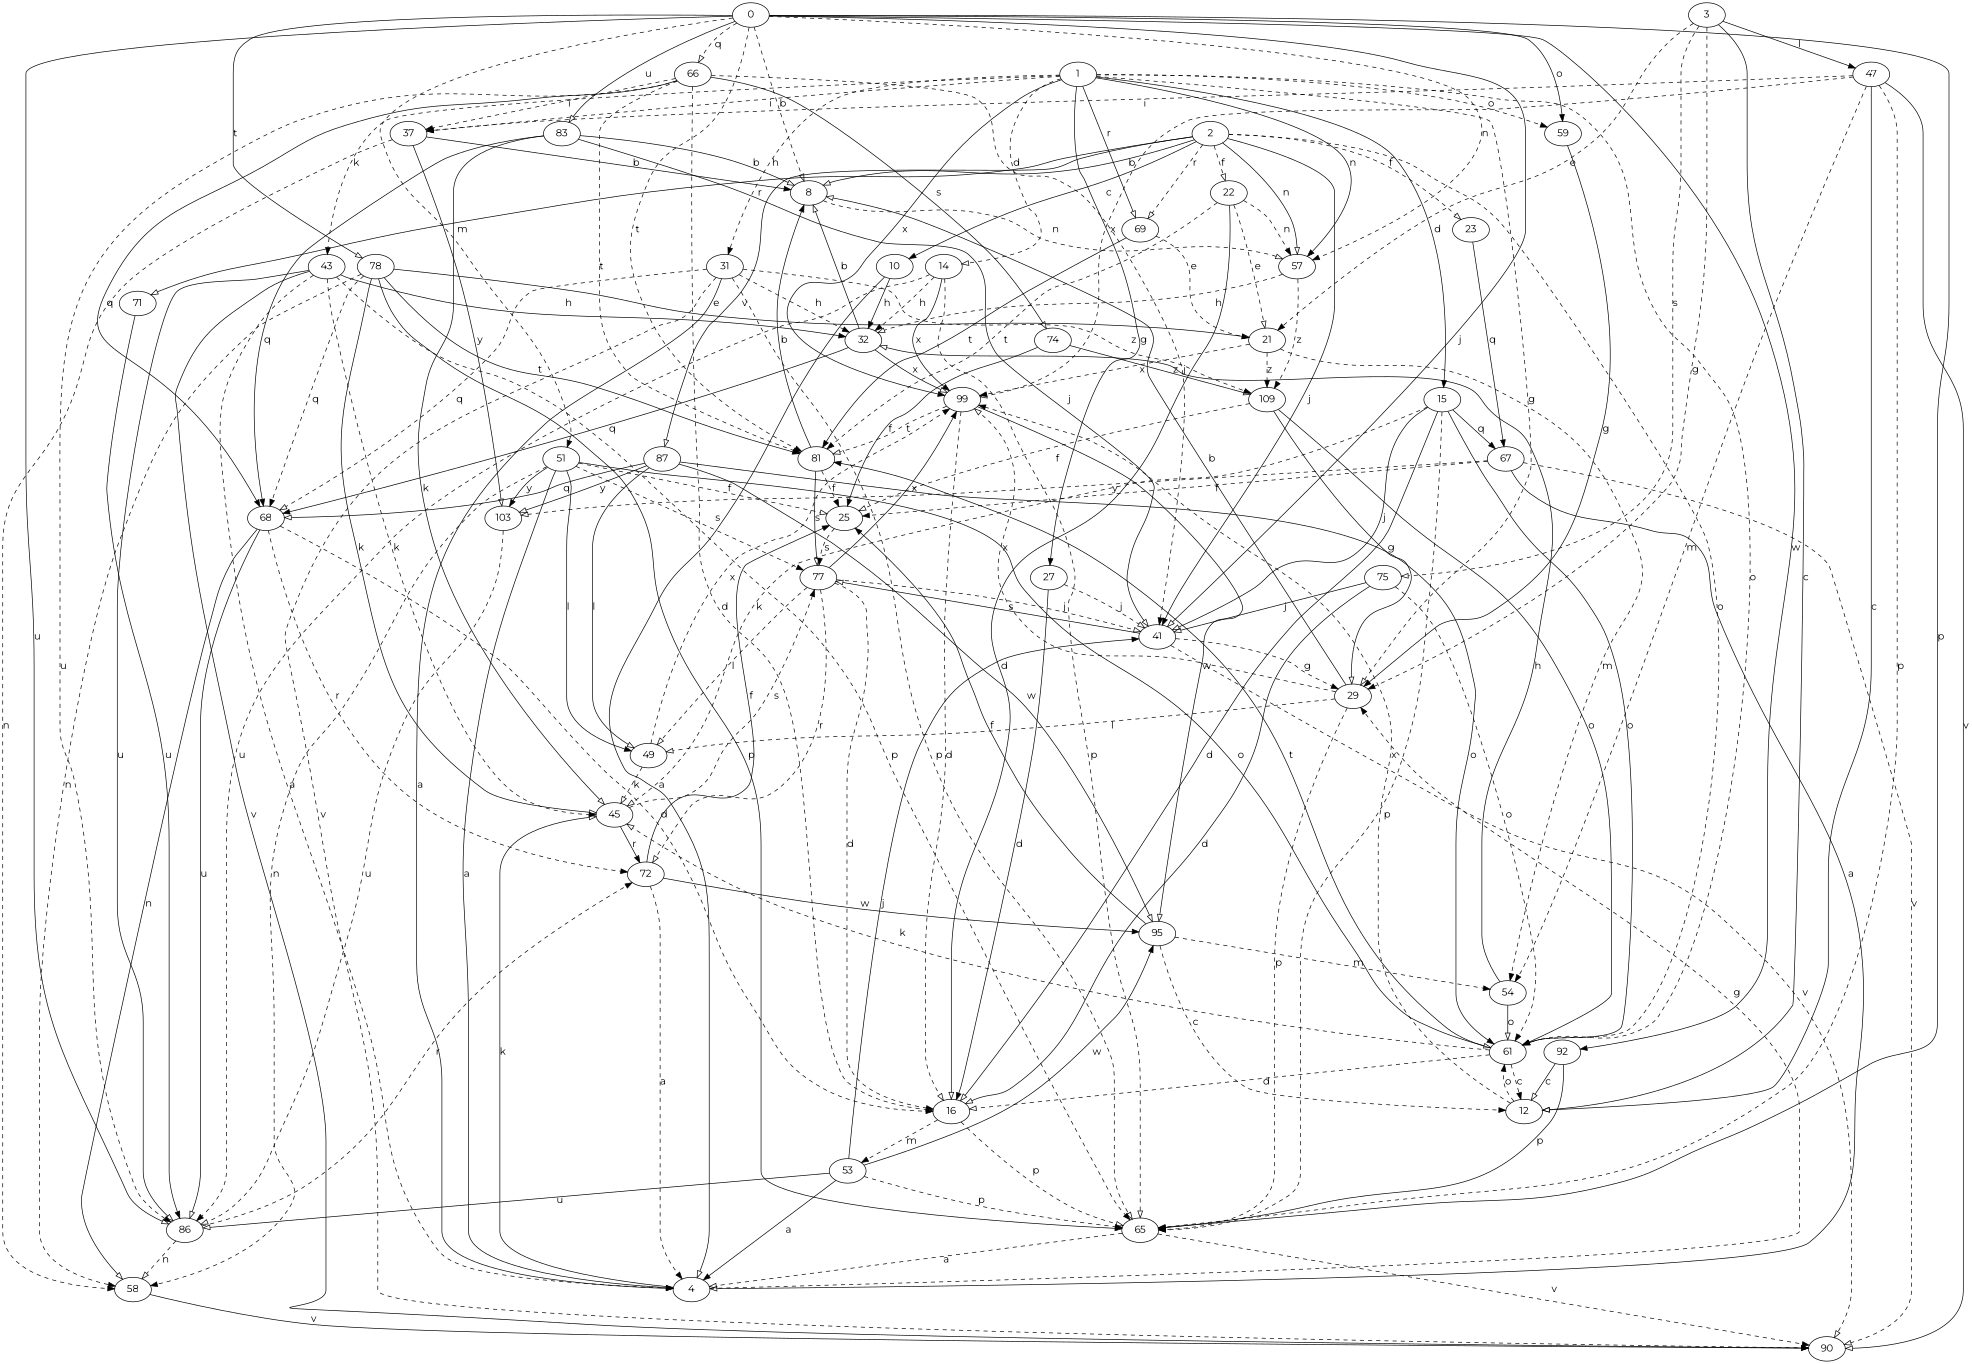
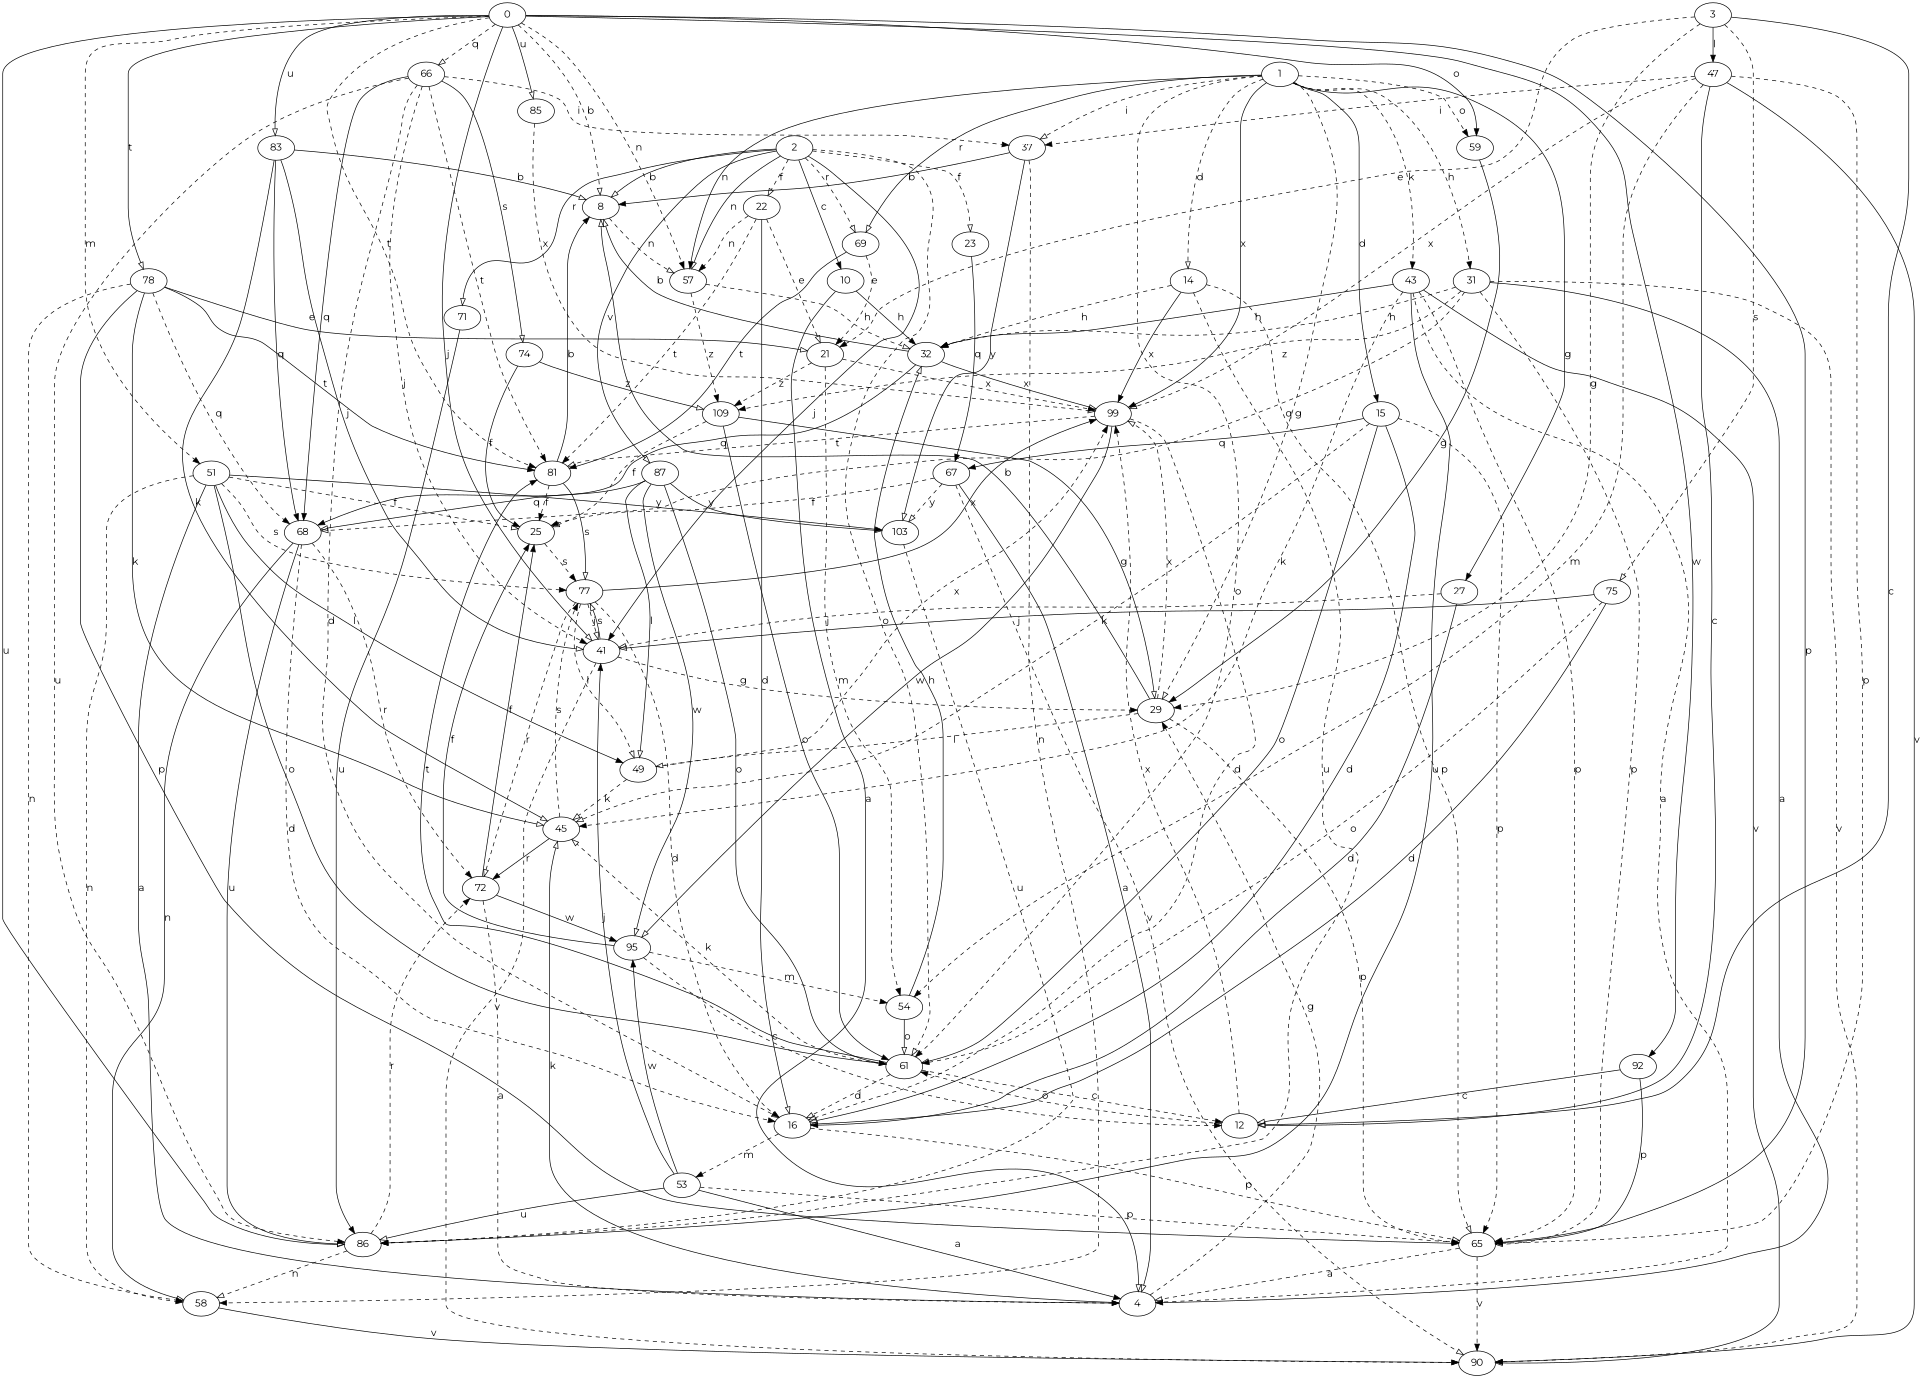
none -> (536, 111)
(1344, 560) -> none
